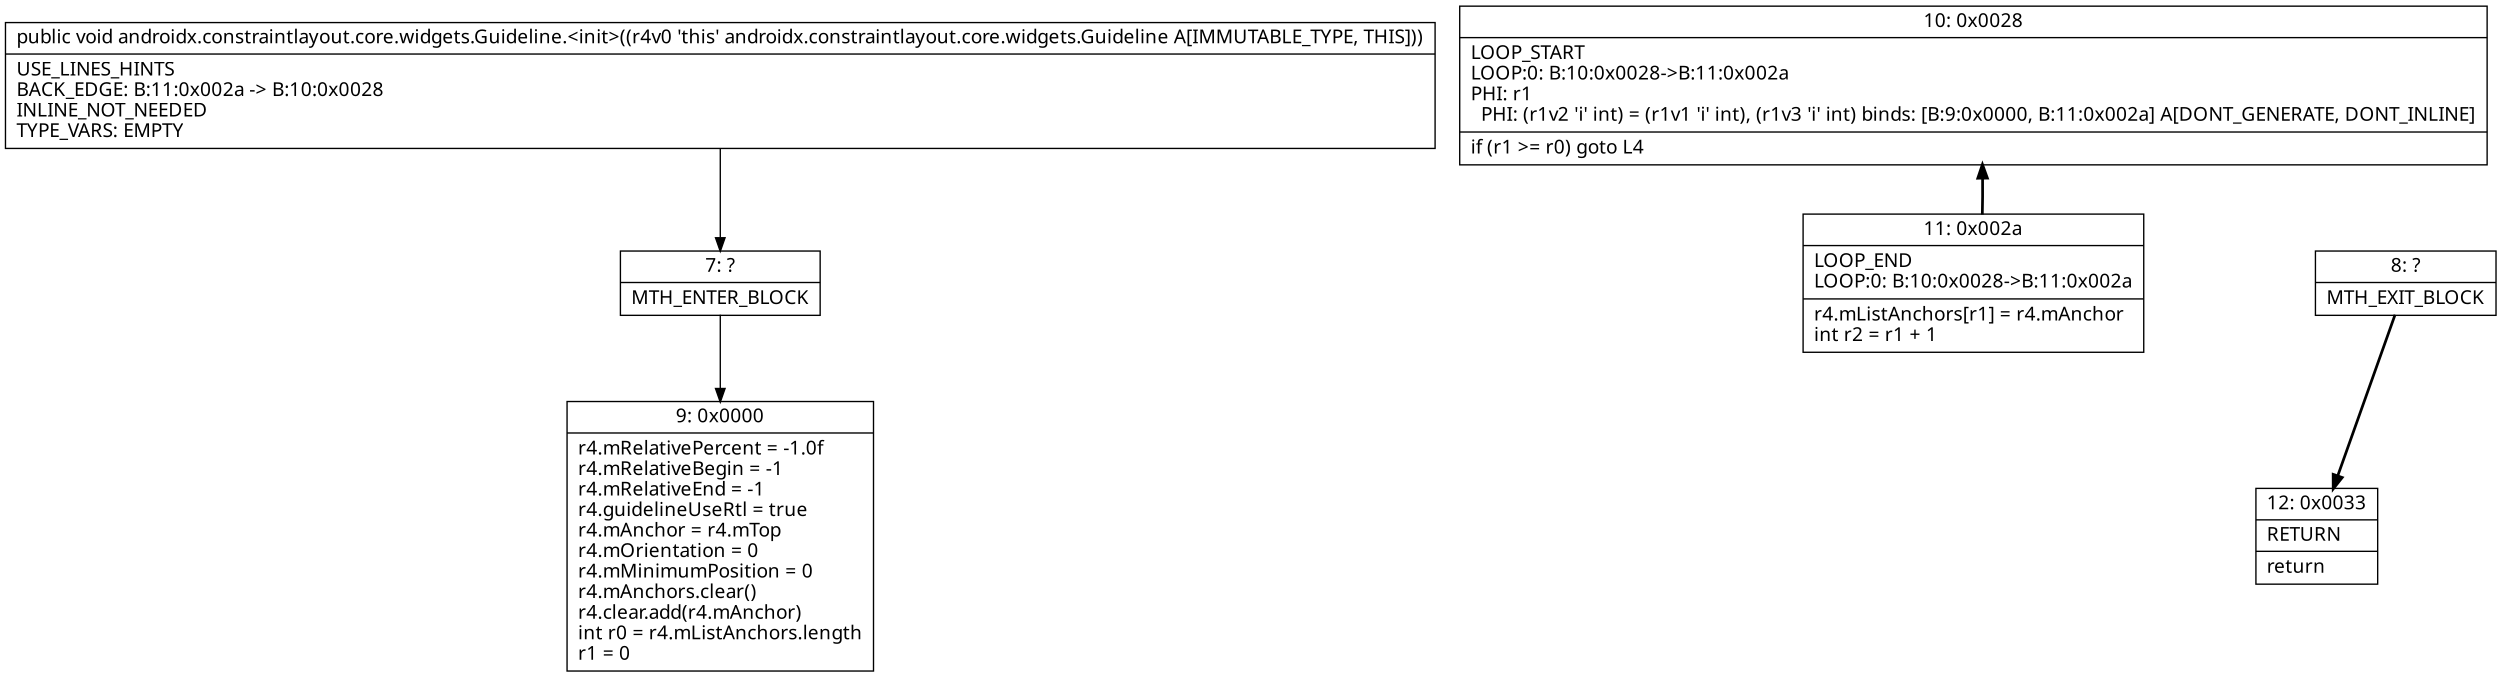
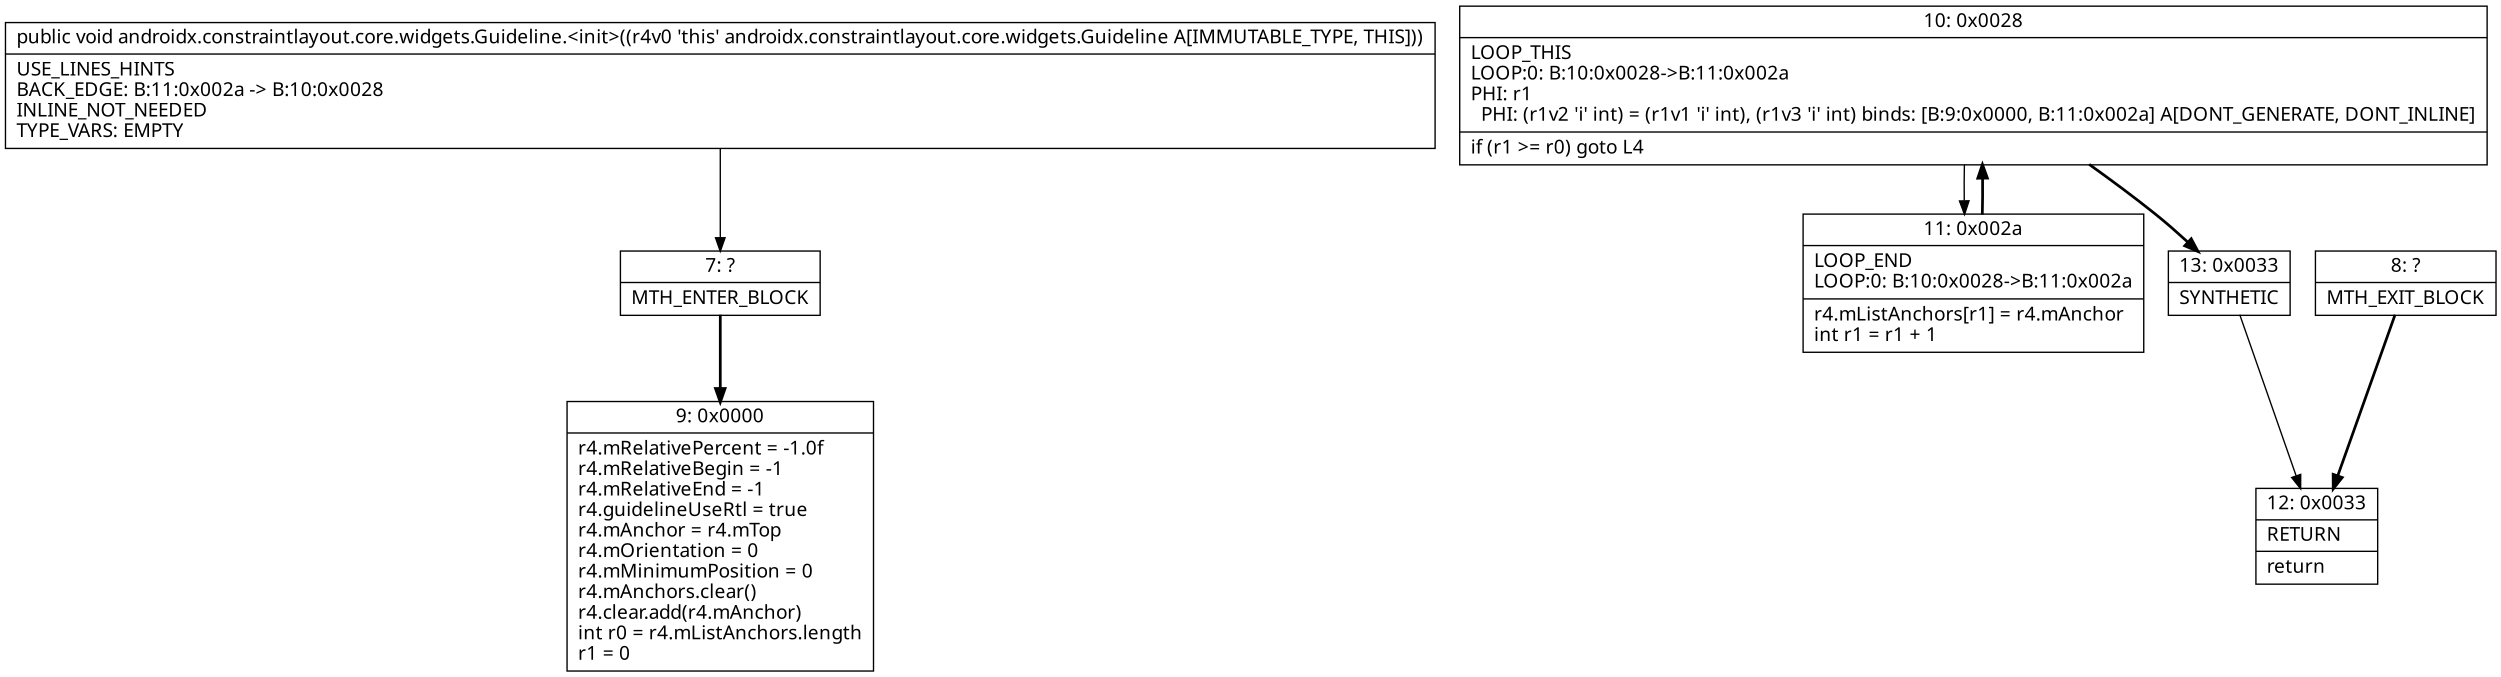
(1528, 53) -> (1521, 53)
none -> (1964, 183)
none -> (2229, 283)
(1876, 335) -> (1876, 335)
(720, 352) -> (720, 352)
